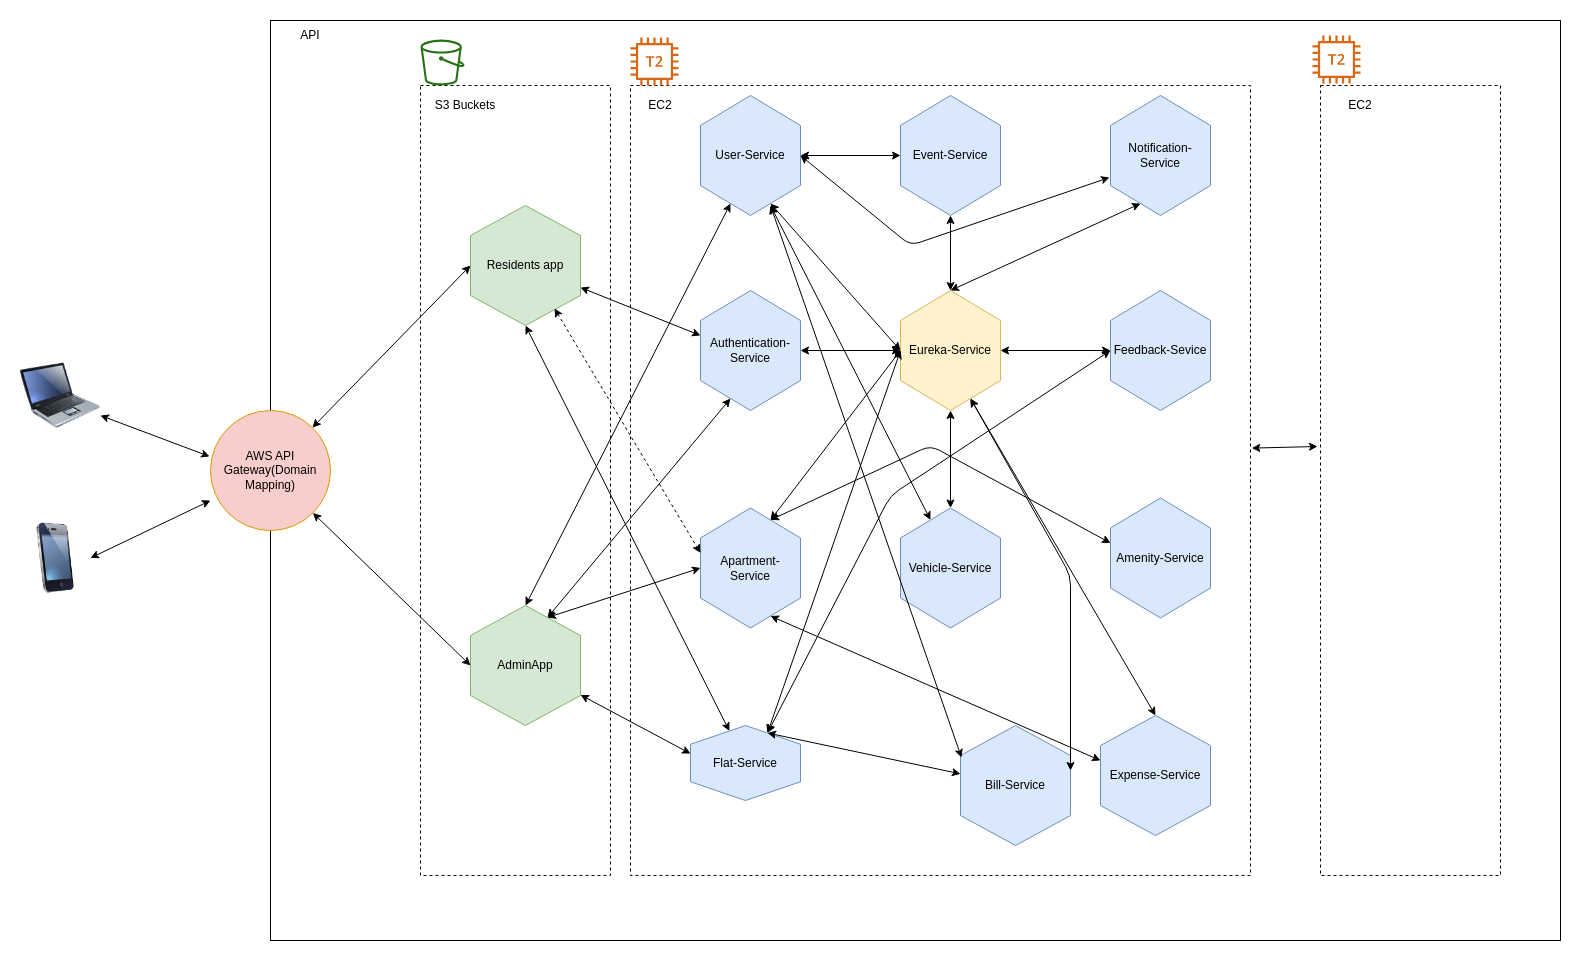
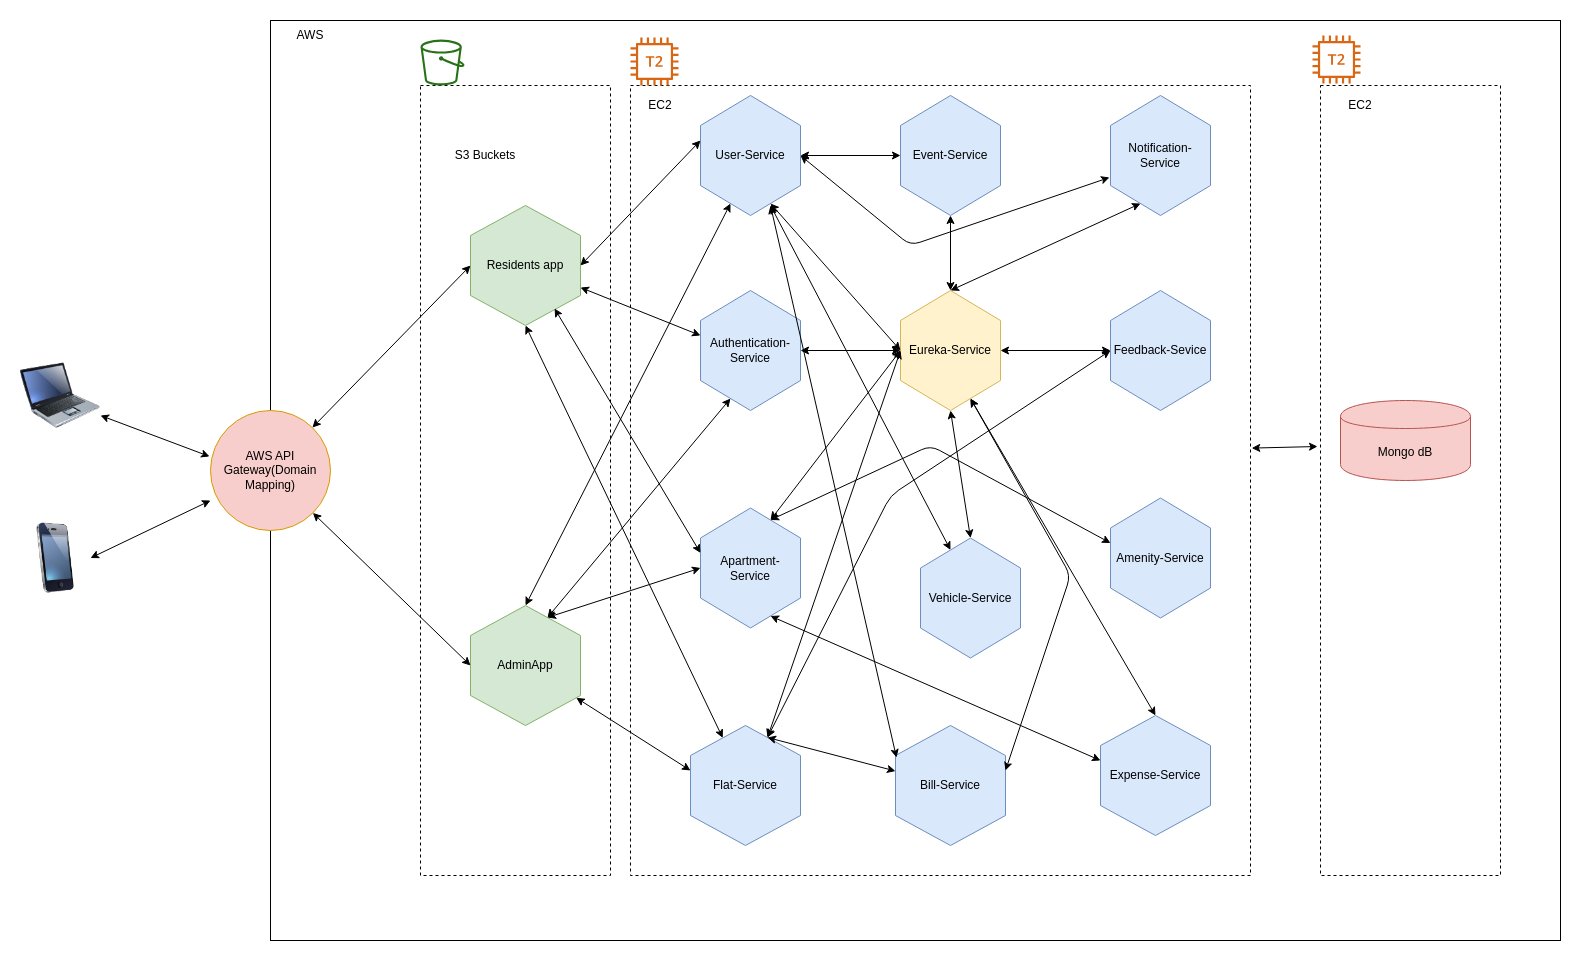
(311, 36) -> (311, 36)
(466, 106) -> (486, 156)
none -> (641, 203)
(895, 357) -> (895, 357)
(627, 430) -> (627, 430)
none -> (1406, 441)
(951, 568) -> (971, 598)
(746, 763) -> (746, 786)
(1016, 786) -> (951, 786)
